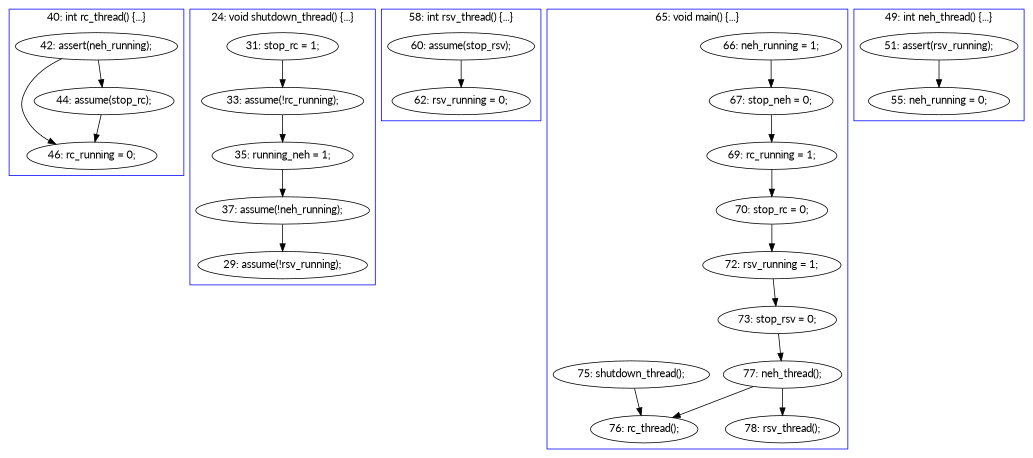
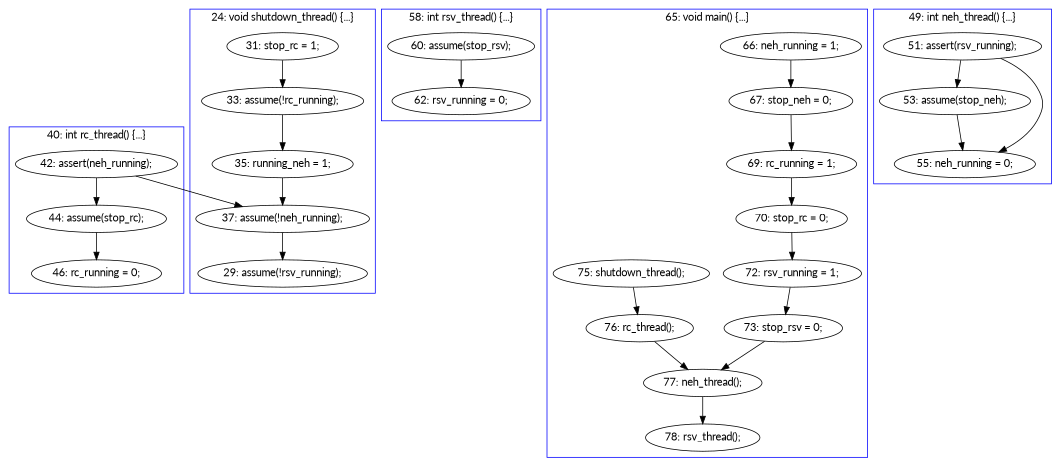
(23, 96) -> (178, 188)
none -> (955, 101)
(716, 401) -> (668, 353)
